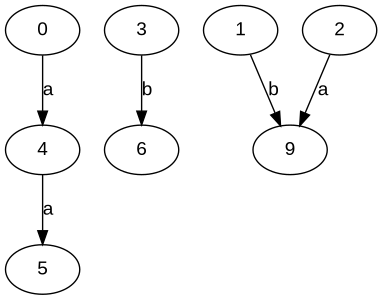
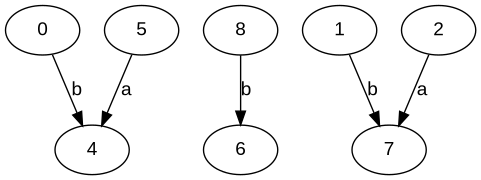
(142, 30) -> (241, 30)
(48, 90) -> (77, 90)
(290, 150) -> (389, 150)
(43, 203) -> (120, 84)
